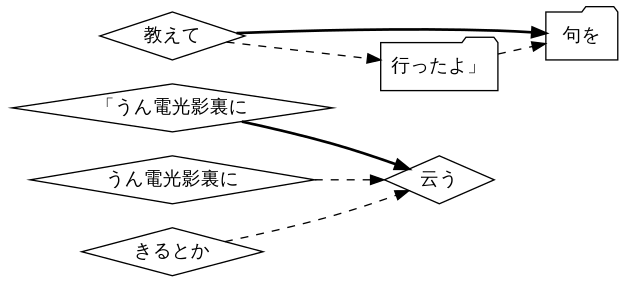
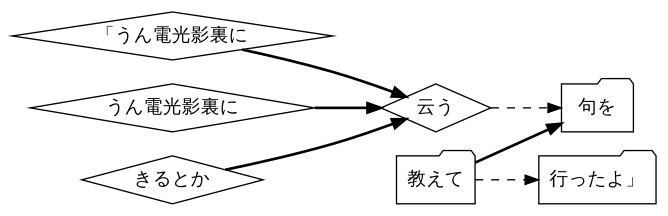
(172, 36) -> (436, 180)
(515, 50) -> (519, 108)
(343, 180) -> (341, 108)
(311, 222) -> (310, 150)
